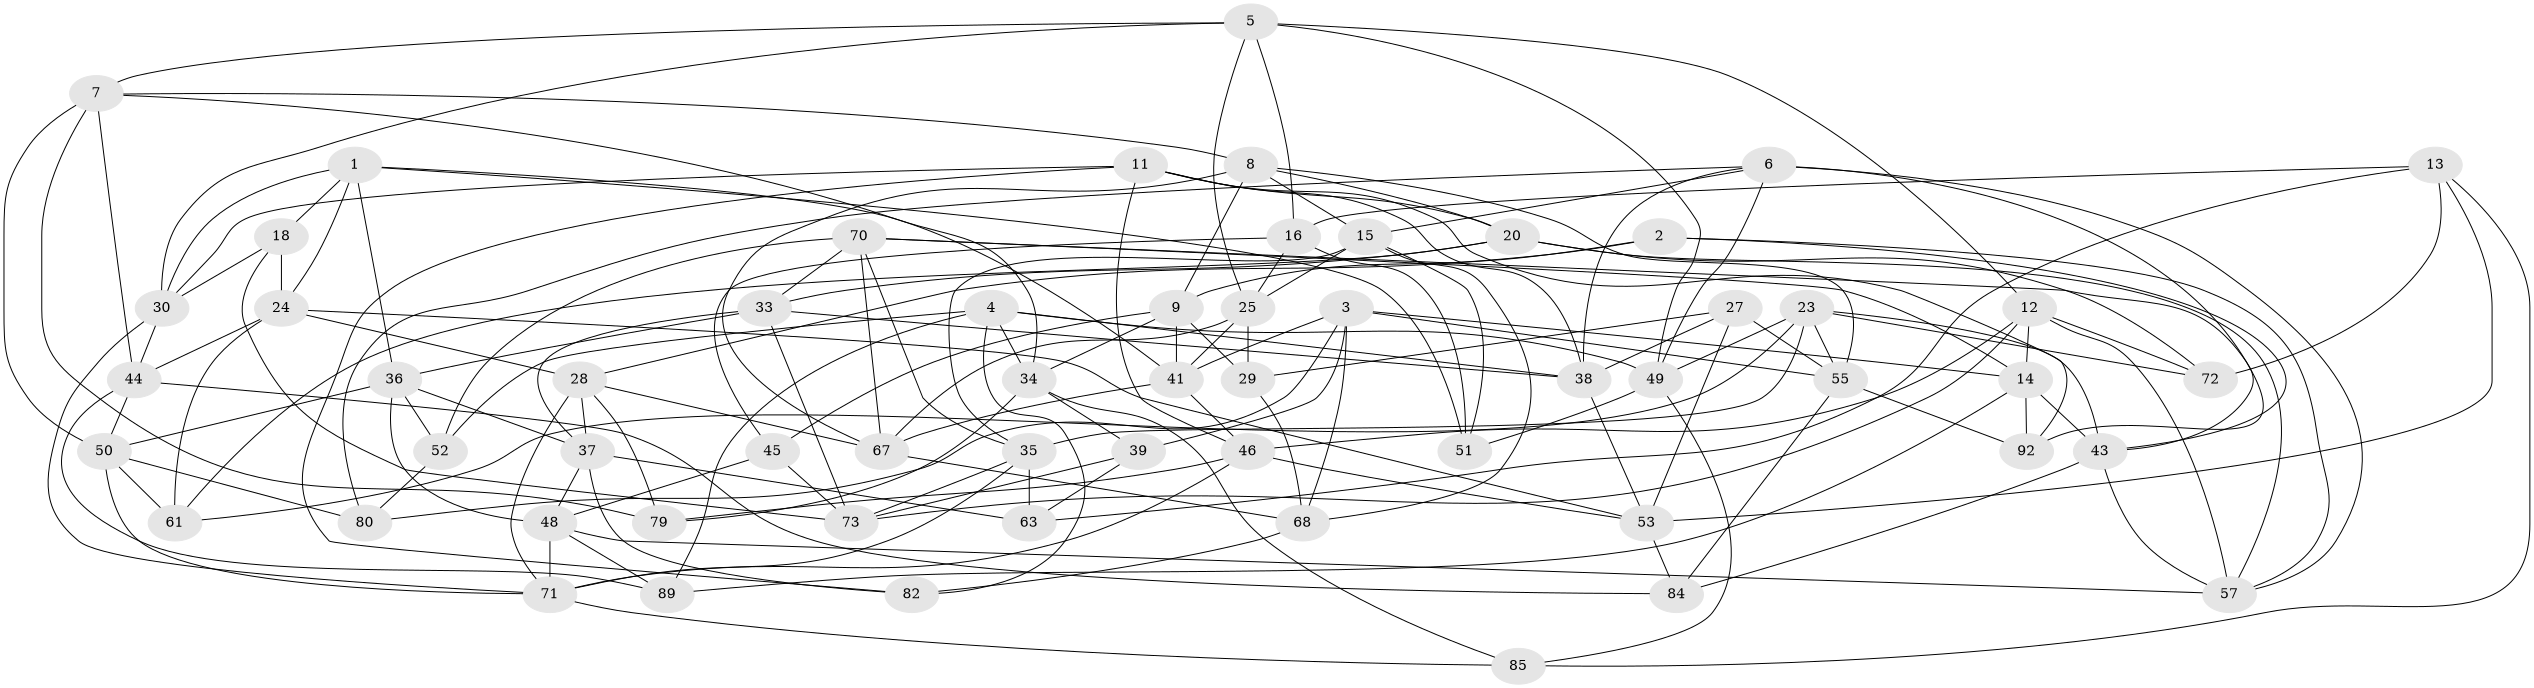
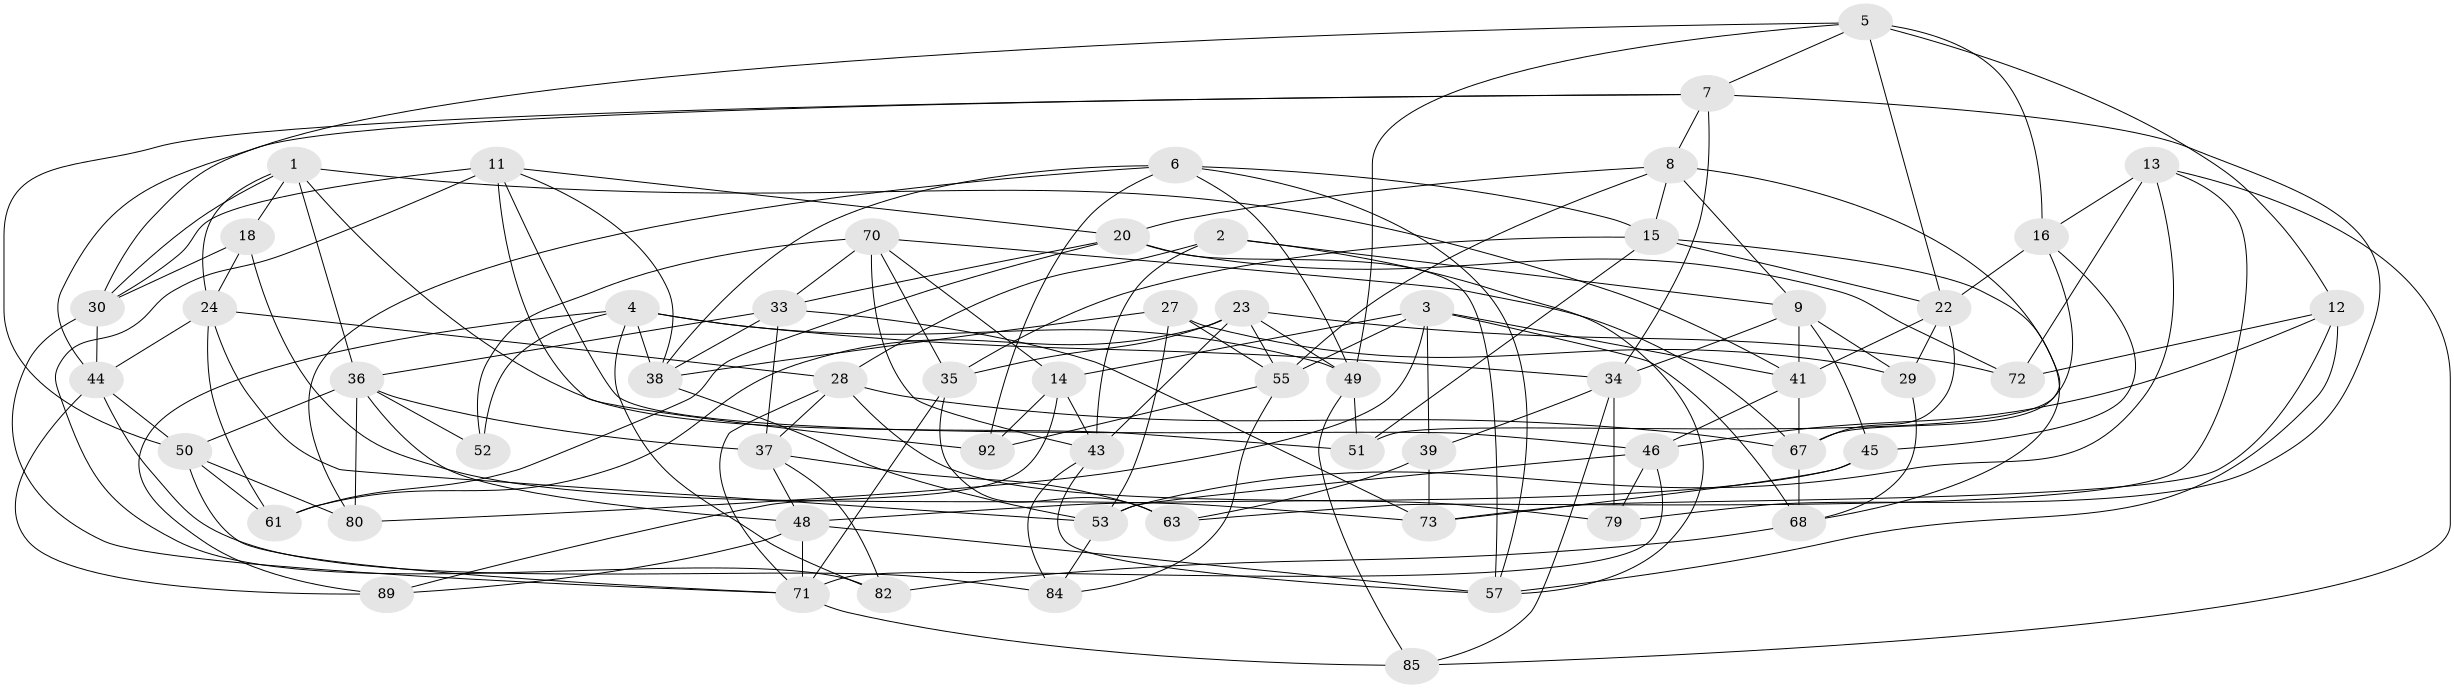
(1248, 308) -> (1944, 308)
(2028, 337) -> none
(941, 488) -> none
(391, 498) -> (356, 451)
